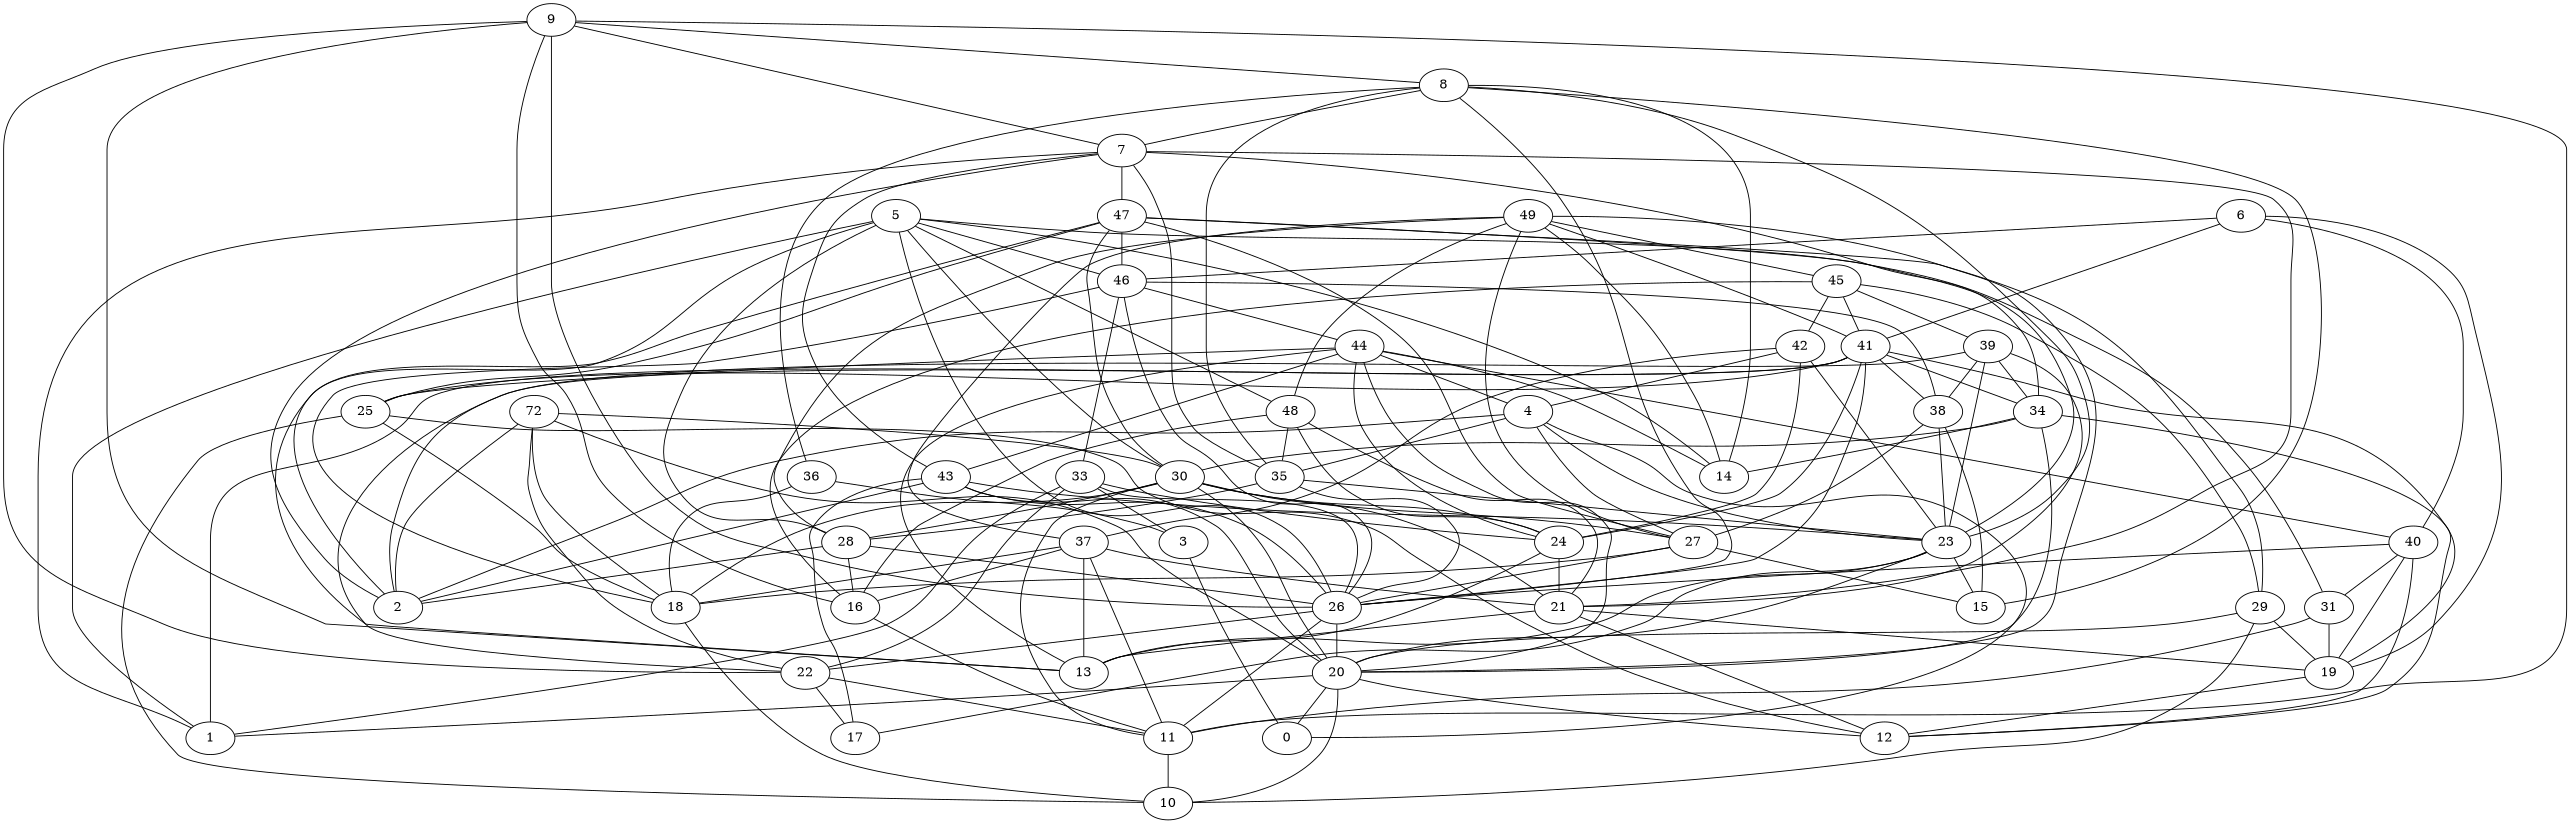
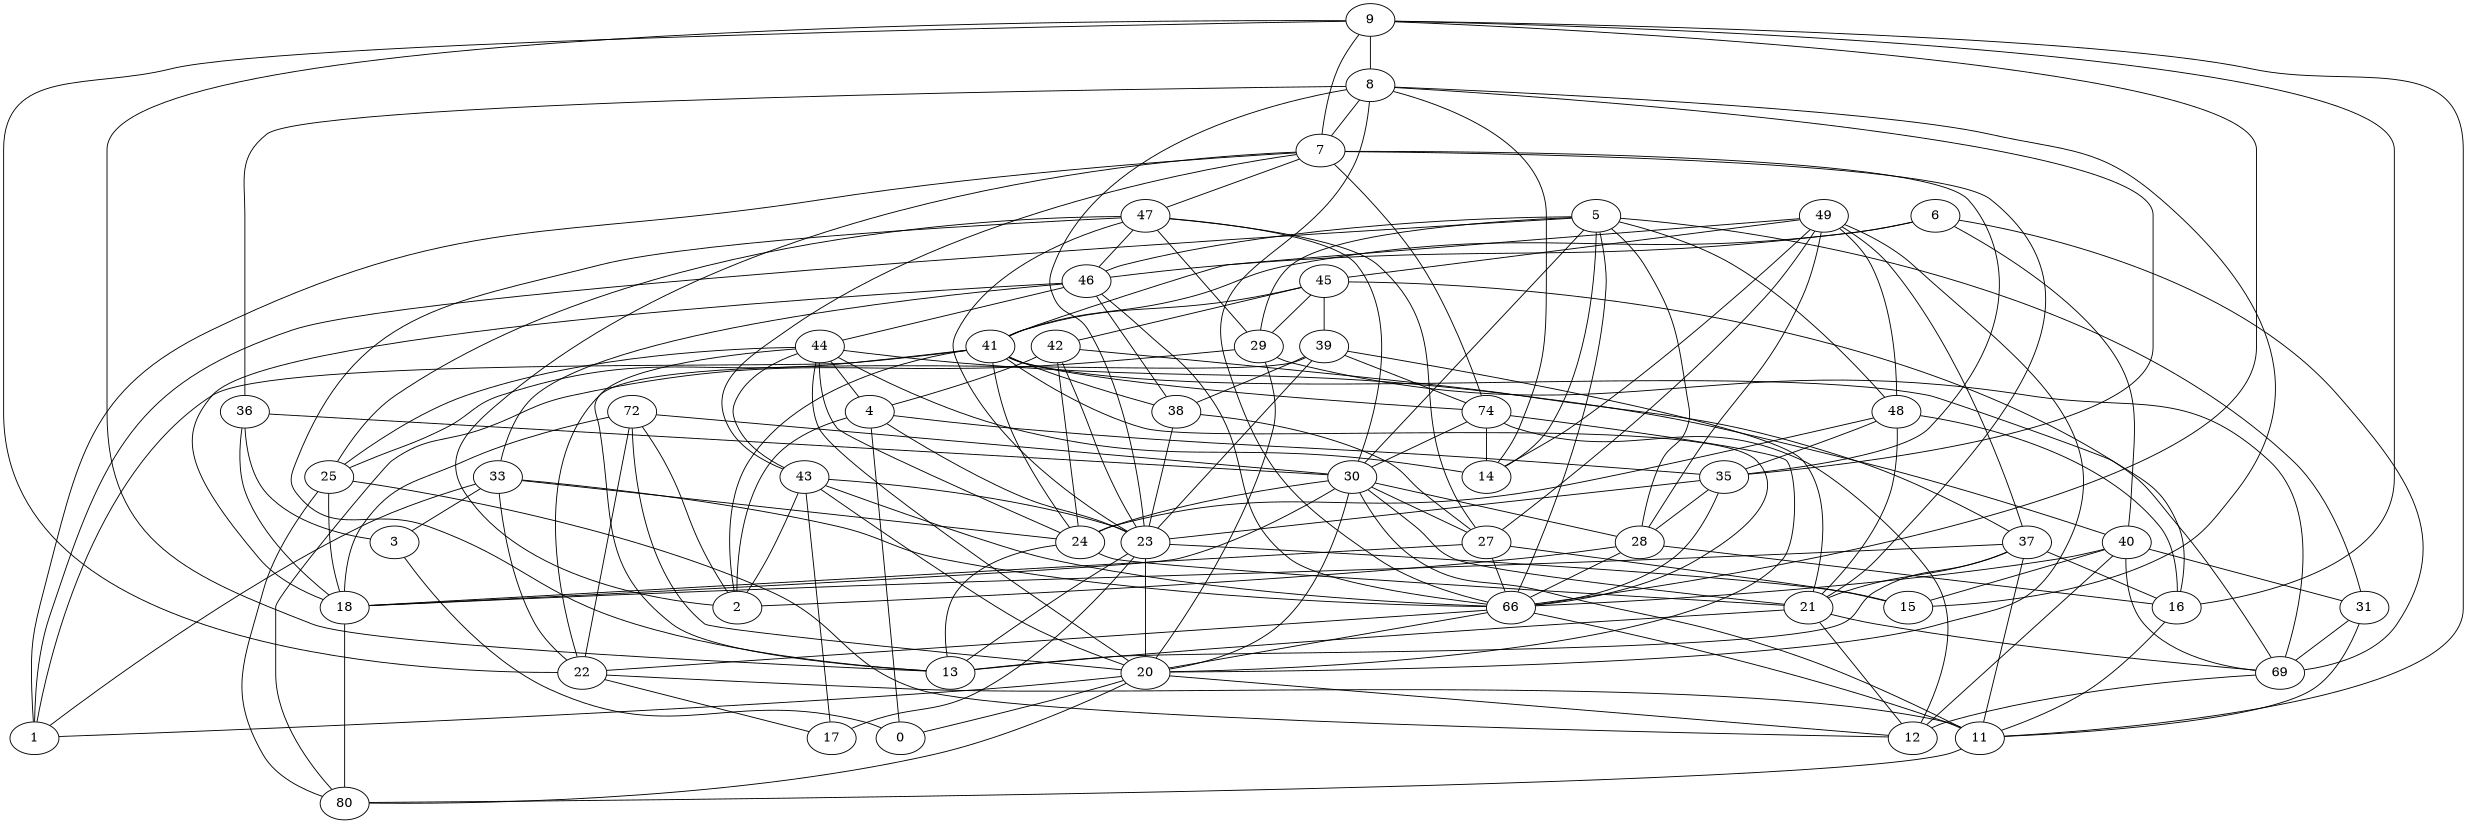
(635, 347) -> (1384, 235)
(2038, 412) -> (1486, 412)
none -> (772, 443)
(1594, 494) -> none
(1975, 507) -> (2013, 576)
(1337, 608) -> (1511, 608)
(2329, 673) -> (2280, 673)
(1168, 804) -> (345, 804)
